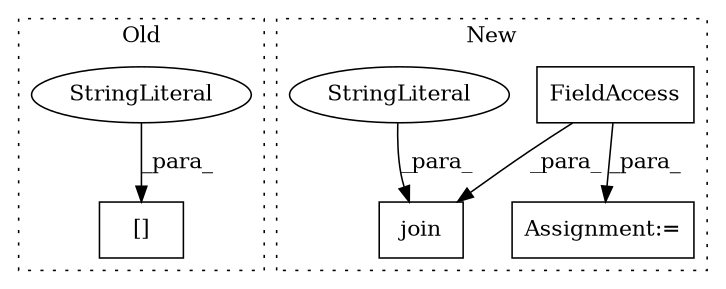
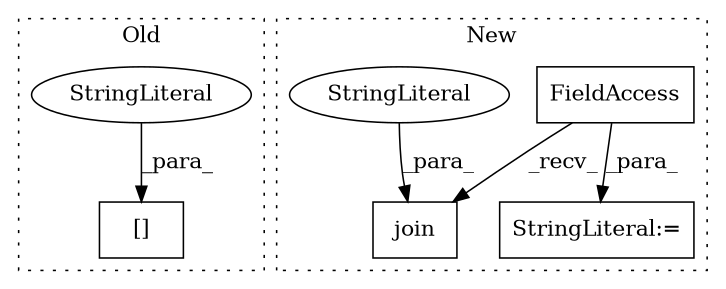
(566, 162) -> (563, 162)
(603, 230) -> (597, 230)
